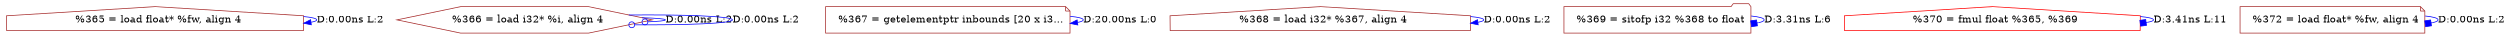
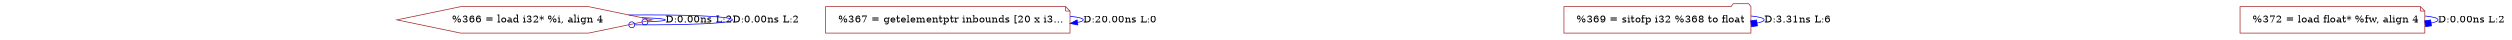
(155, 20) -> none
(1320, 20) -> none
(1992, 20) -> none
